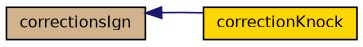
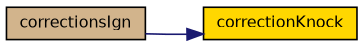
(183, 13) -> (166, 34)
